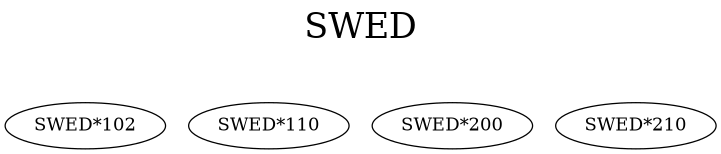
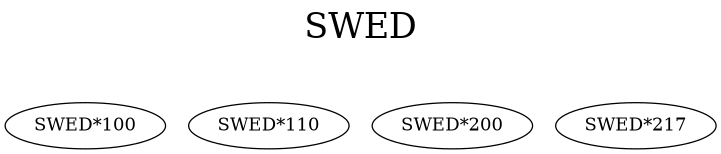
(85, 126) -> (85, 126)
(636, 126) -> (636, 126)
